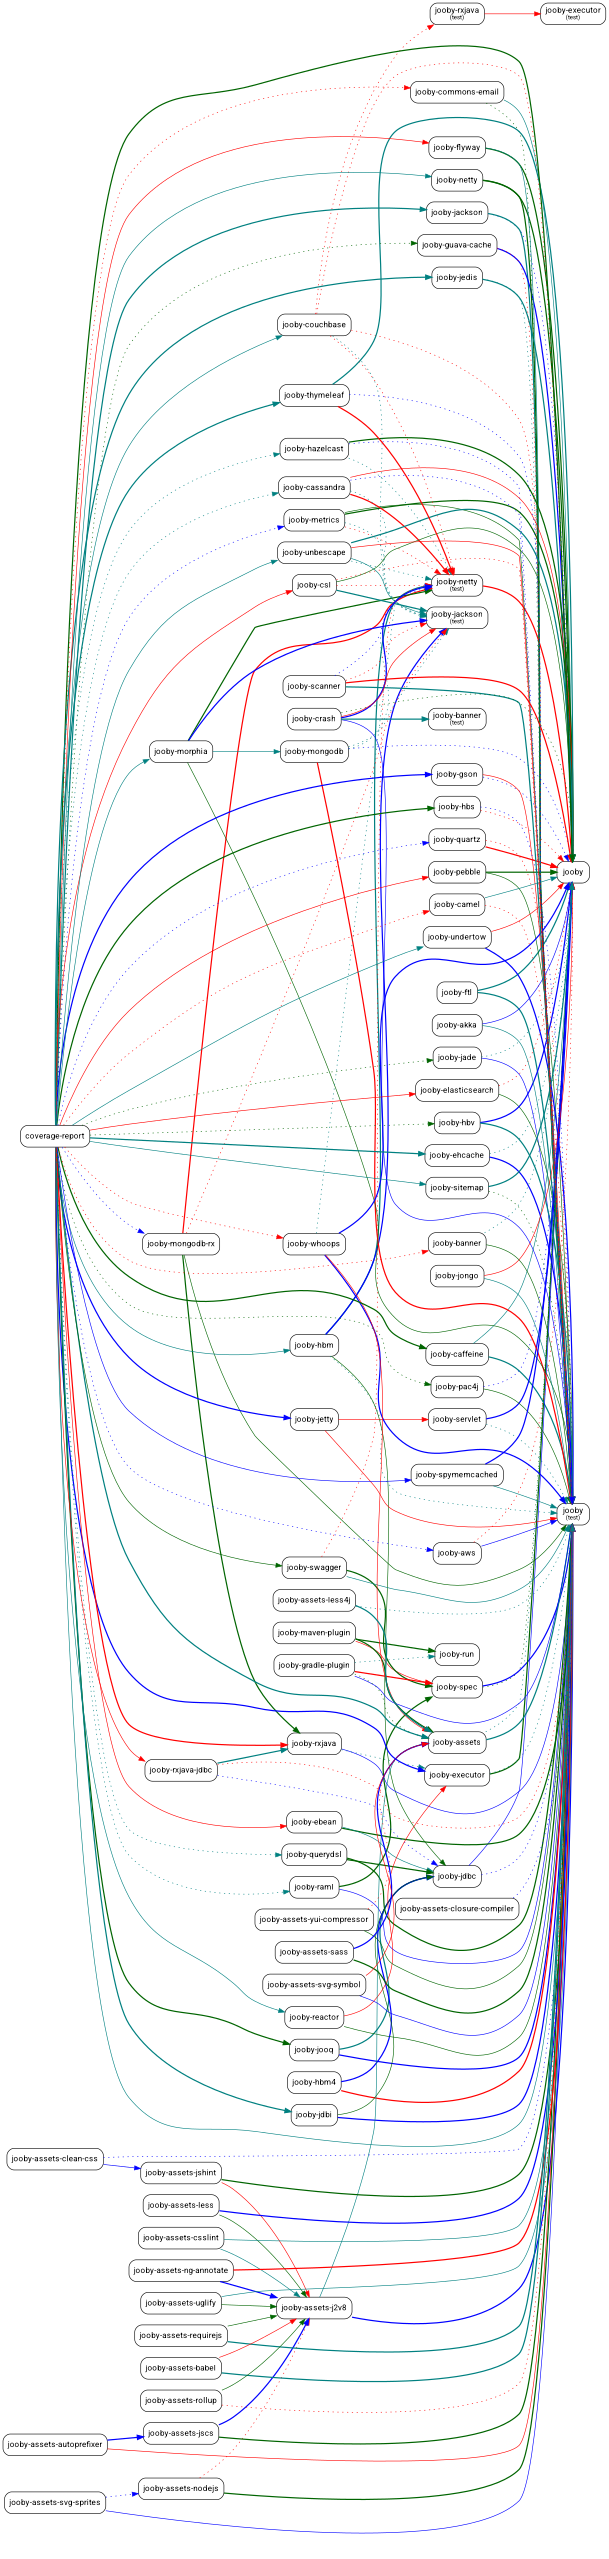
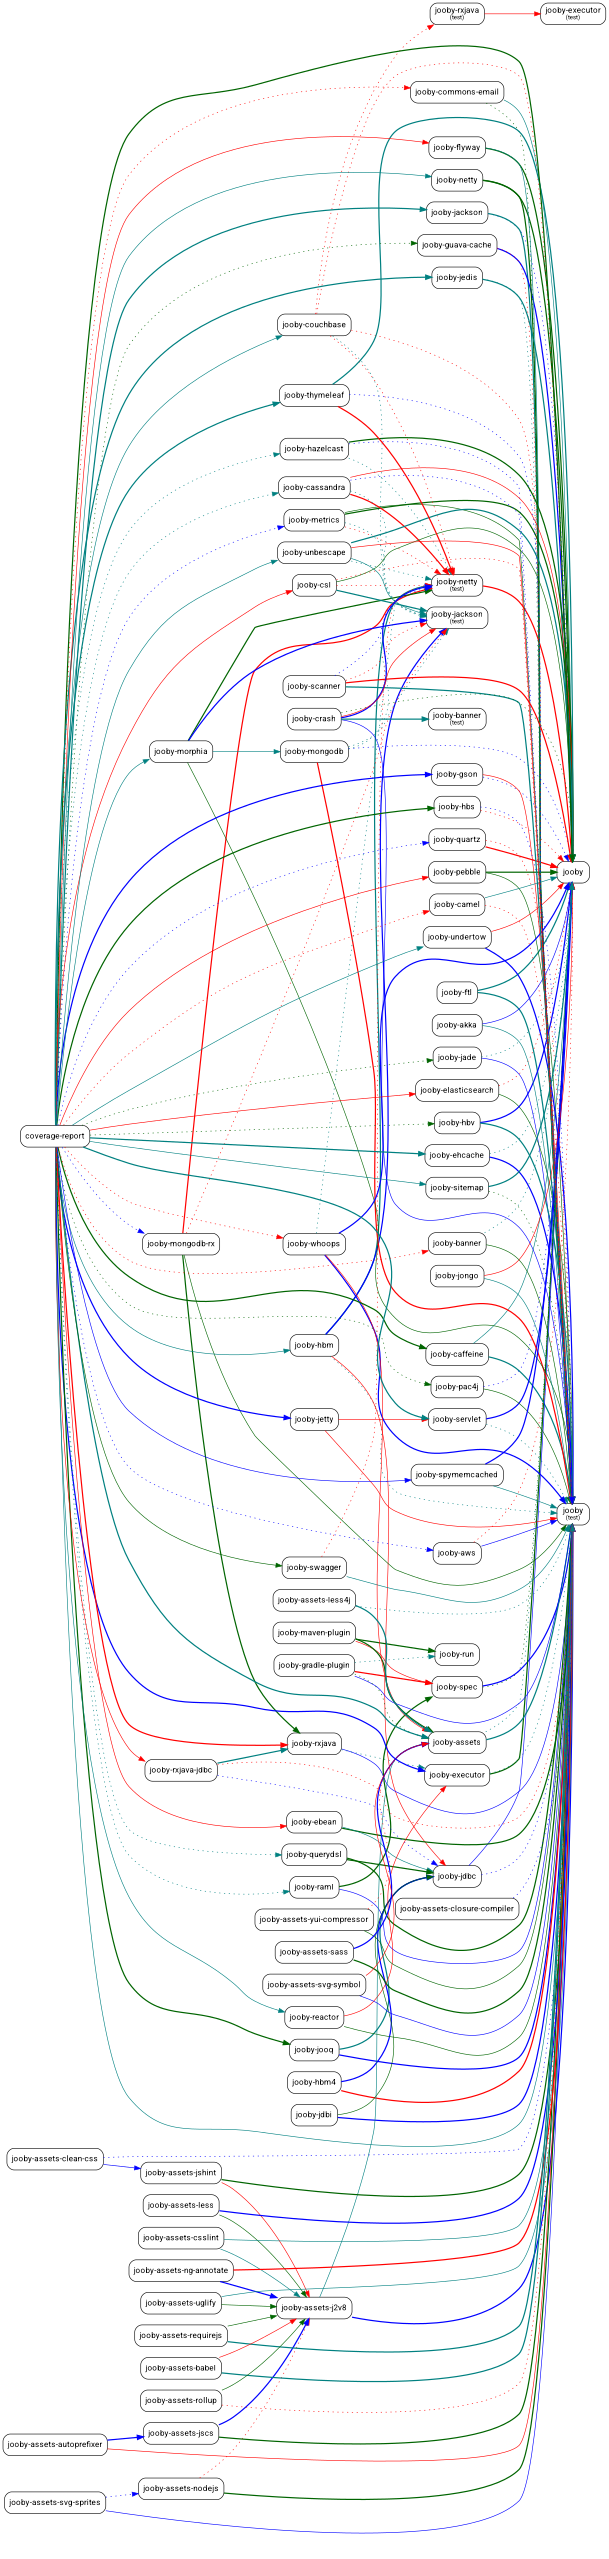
(387, 1594) -> (387, 1594)
(382, 1598) -> none
(101, 1891) -> (336, 1206)
